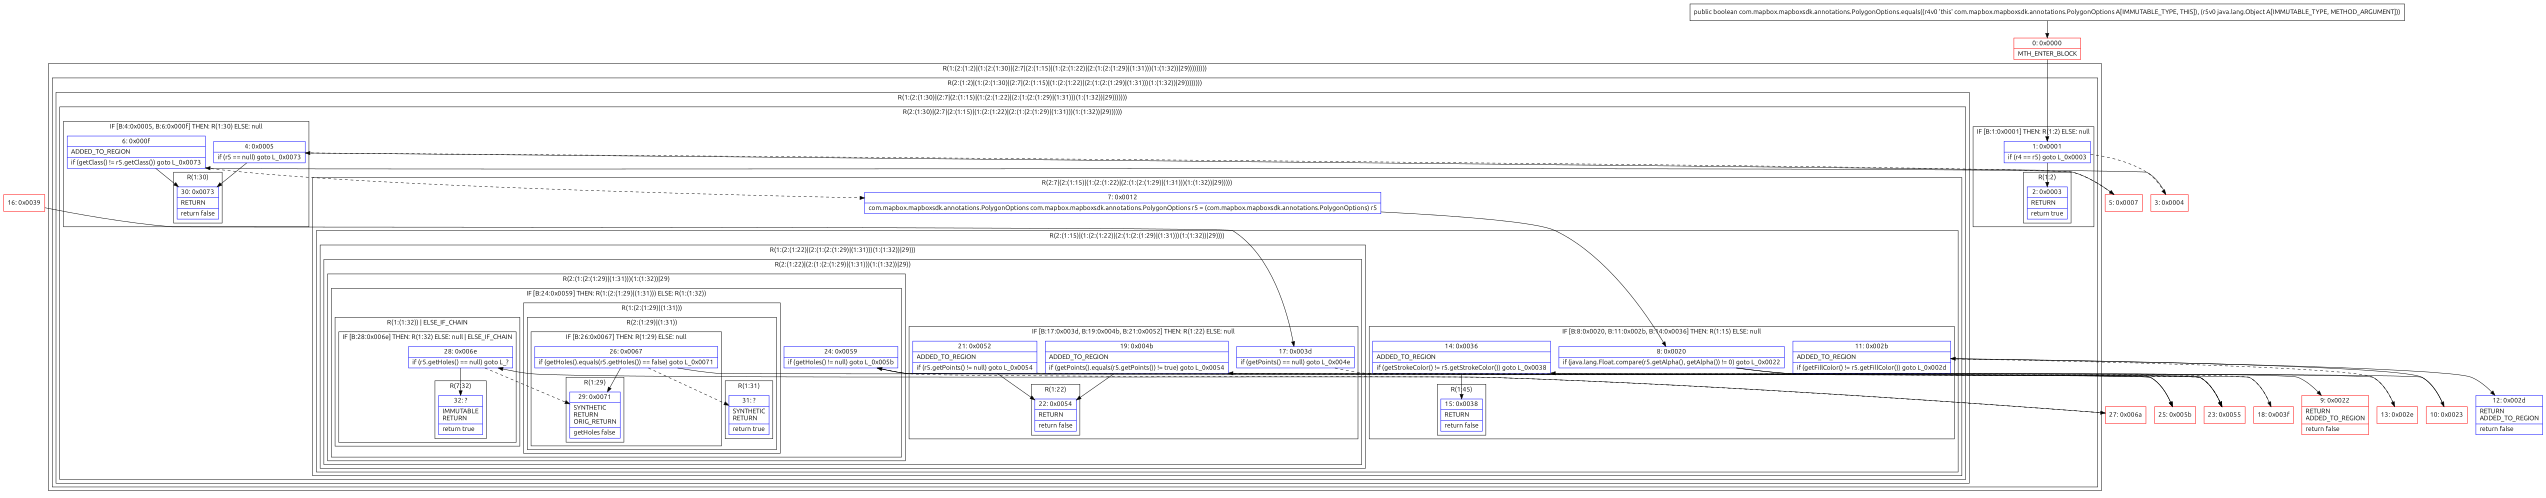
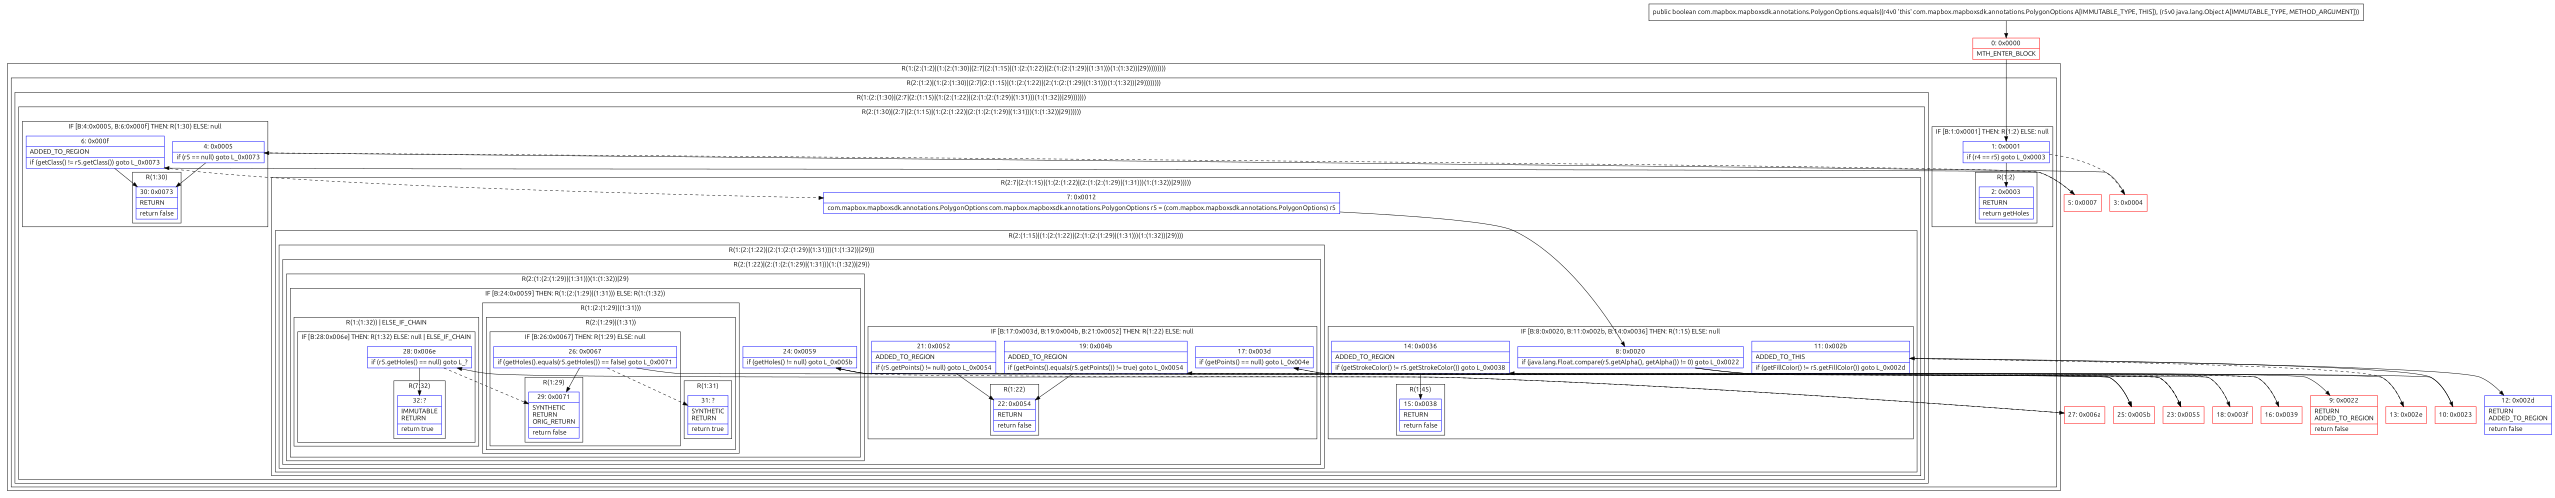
(2047, 214) -> (2006, 214)
(1826, 357) -> (1780, 357)
(1892, 374) -> (1899, 374)
(595, 433) -> (550, 433)
